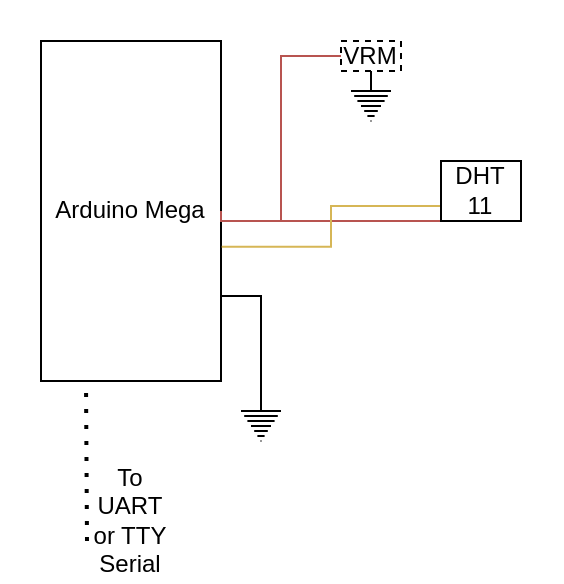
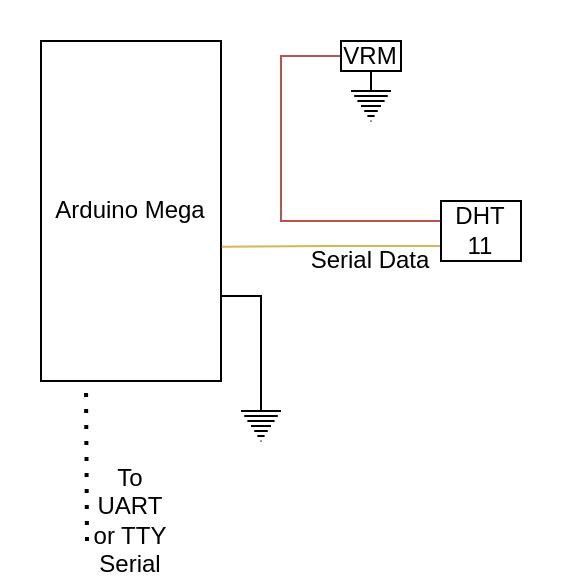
(371, 56) -> (371, 56)
(481, 191) -> (481, 231)
(245, 221) -> none
none -> (371, 261)
